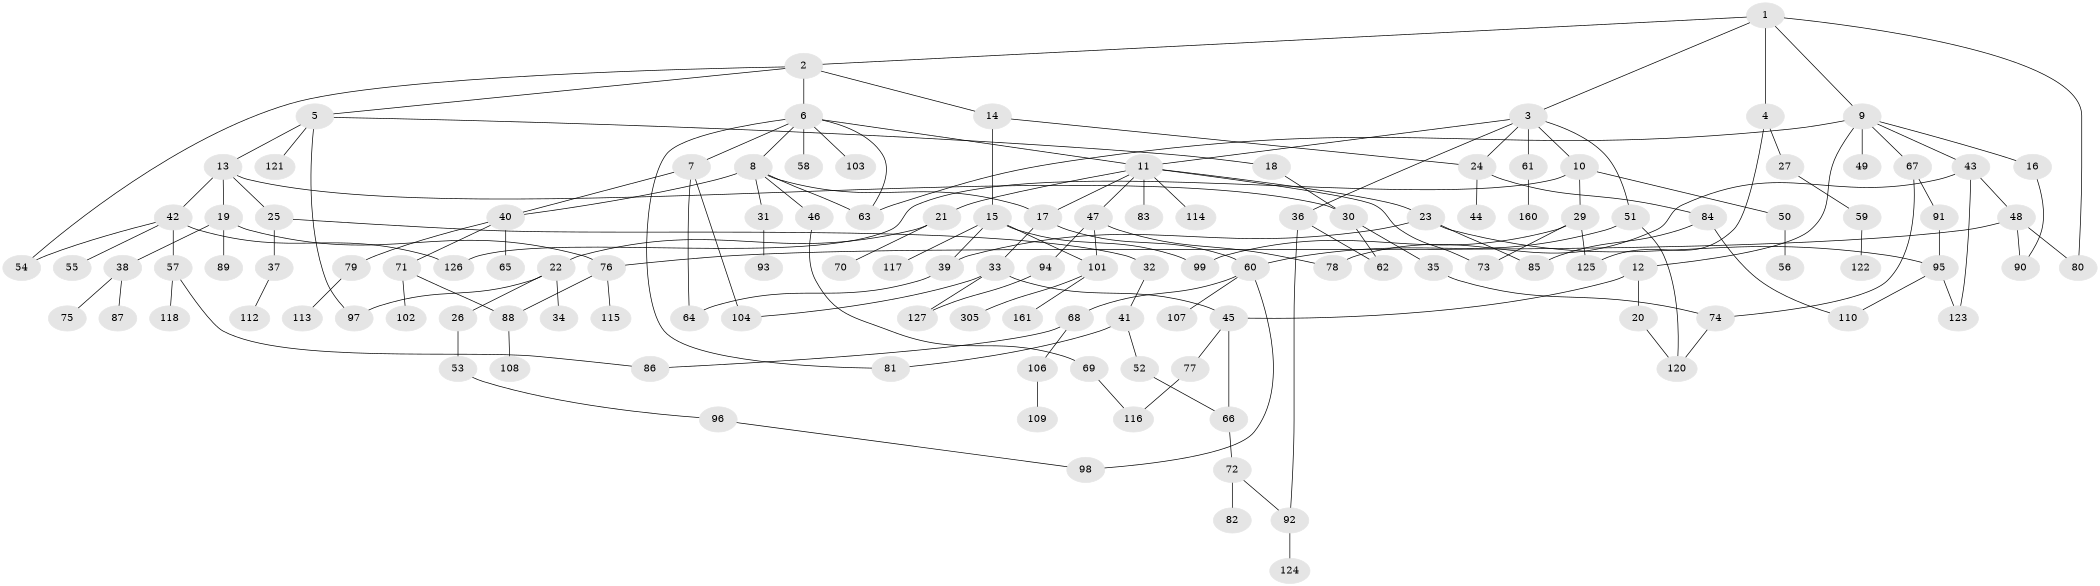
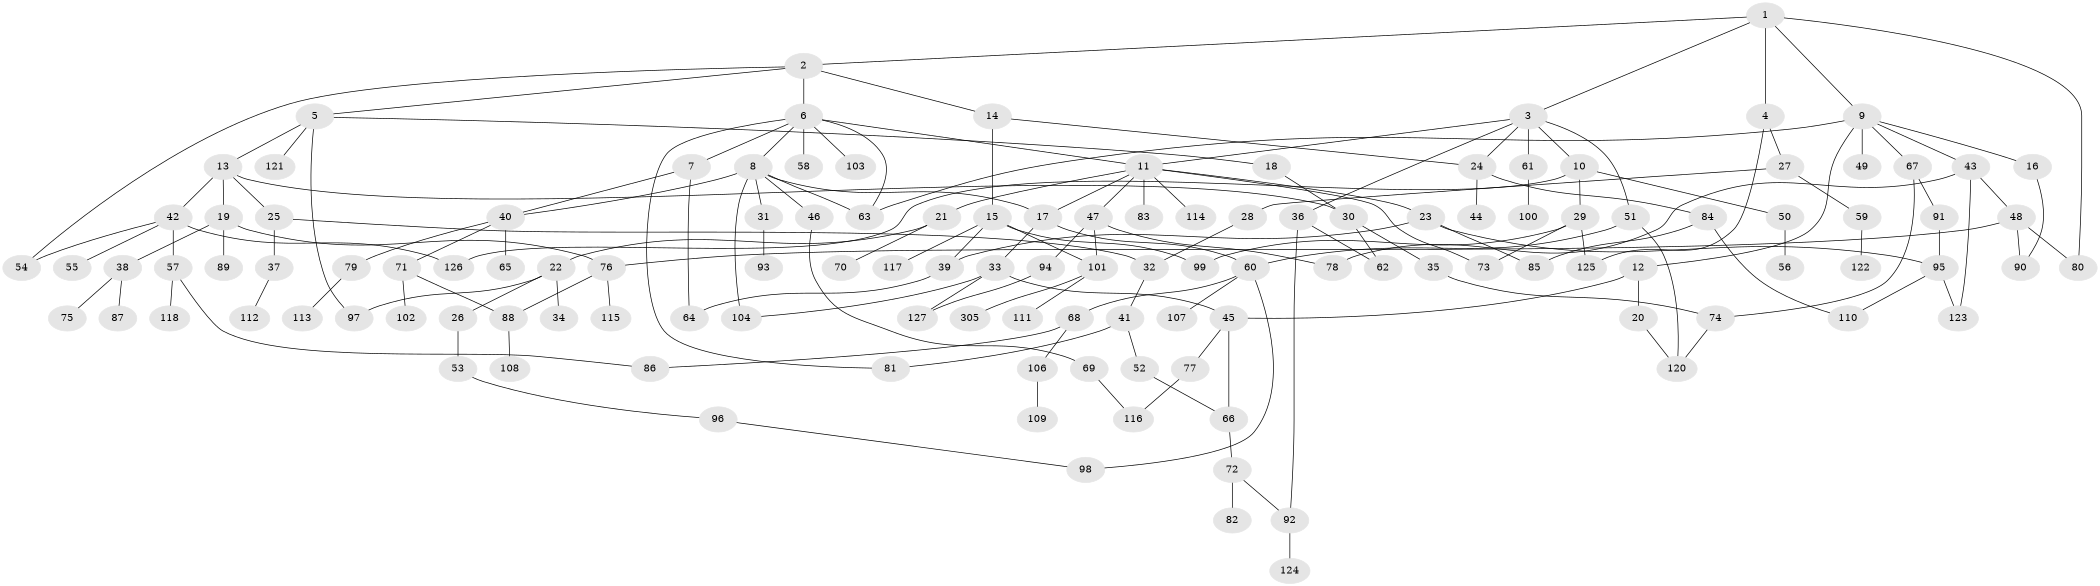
none -> (1248, 217)
(1528, 217) -> (1528, 217)
(711, 227) -> (736, 226)
(1023, 318) -> (1023, 318)
